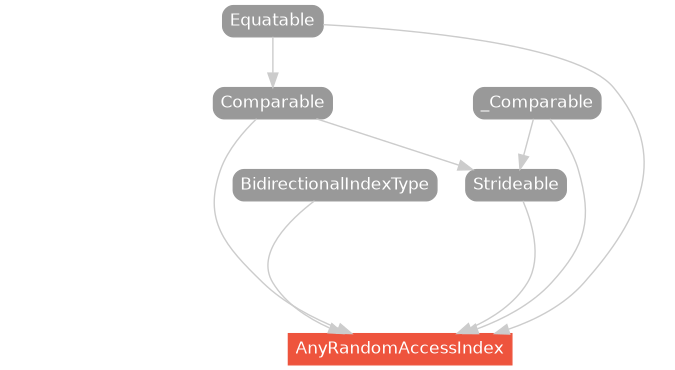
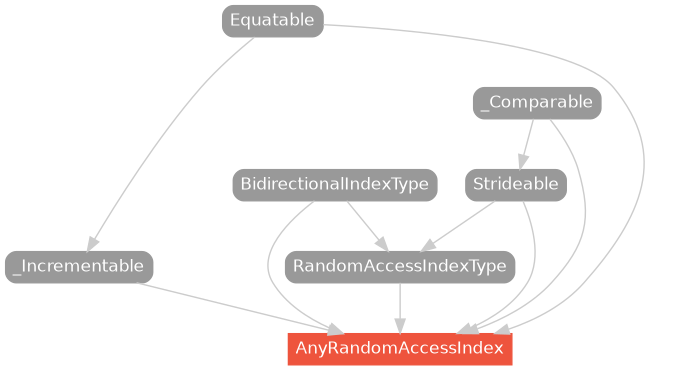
(273, 103) -> none
none -> (79, 267)
none -> (400, 267)
